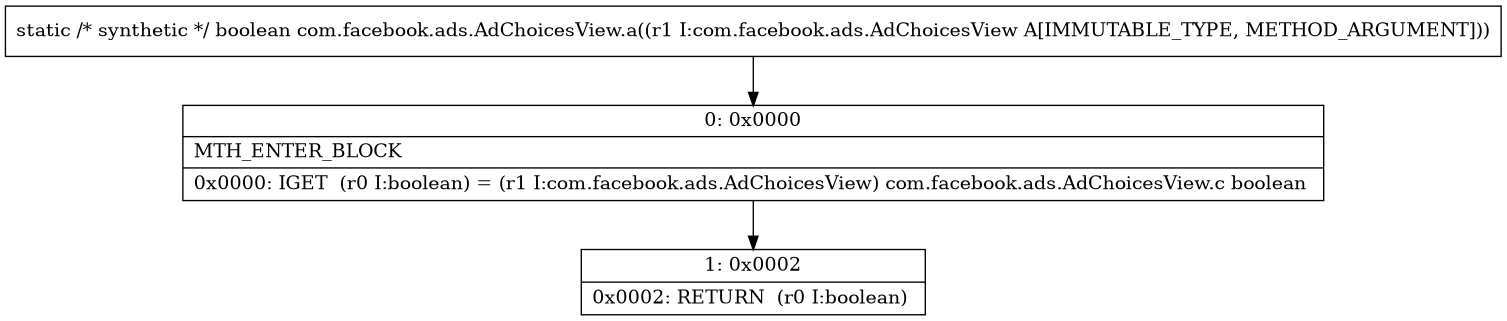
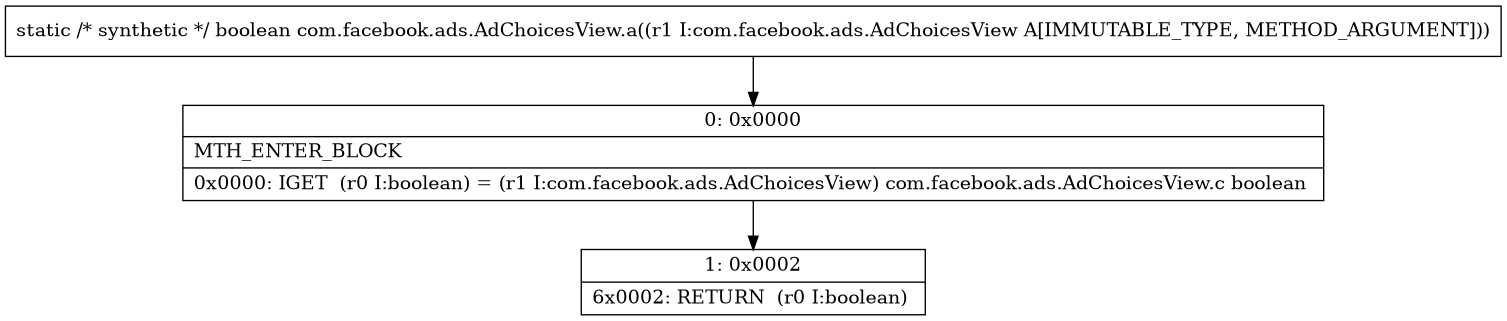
(753, 298) -> (753, 298)
